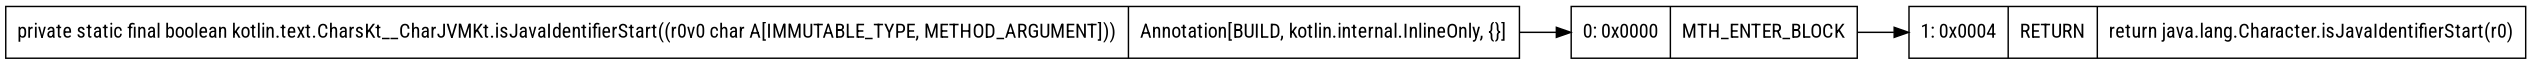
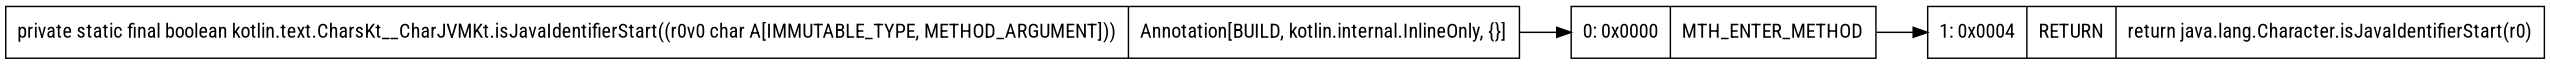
(1764, 32) -> (1773, 32)
